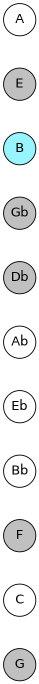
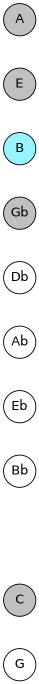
(20, 20) -> (20, 20)
(20, 278) -> (20, 278)
(20, 536) -> none
(20, 600) -> (20, 600)
(20, 665) -> (20, 665)
